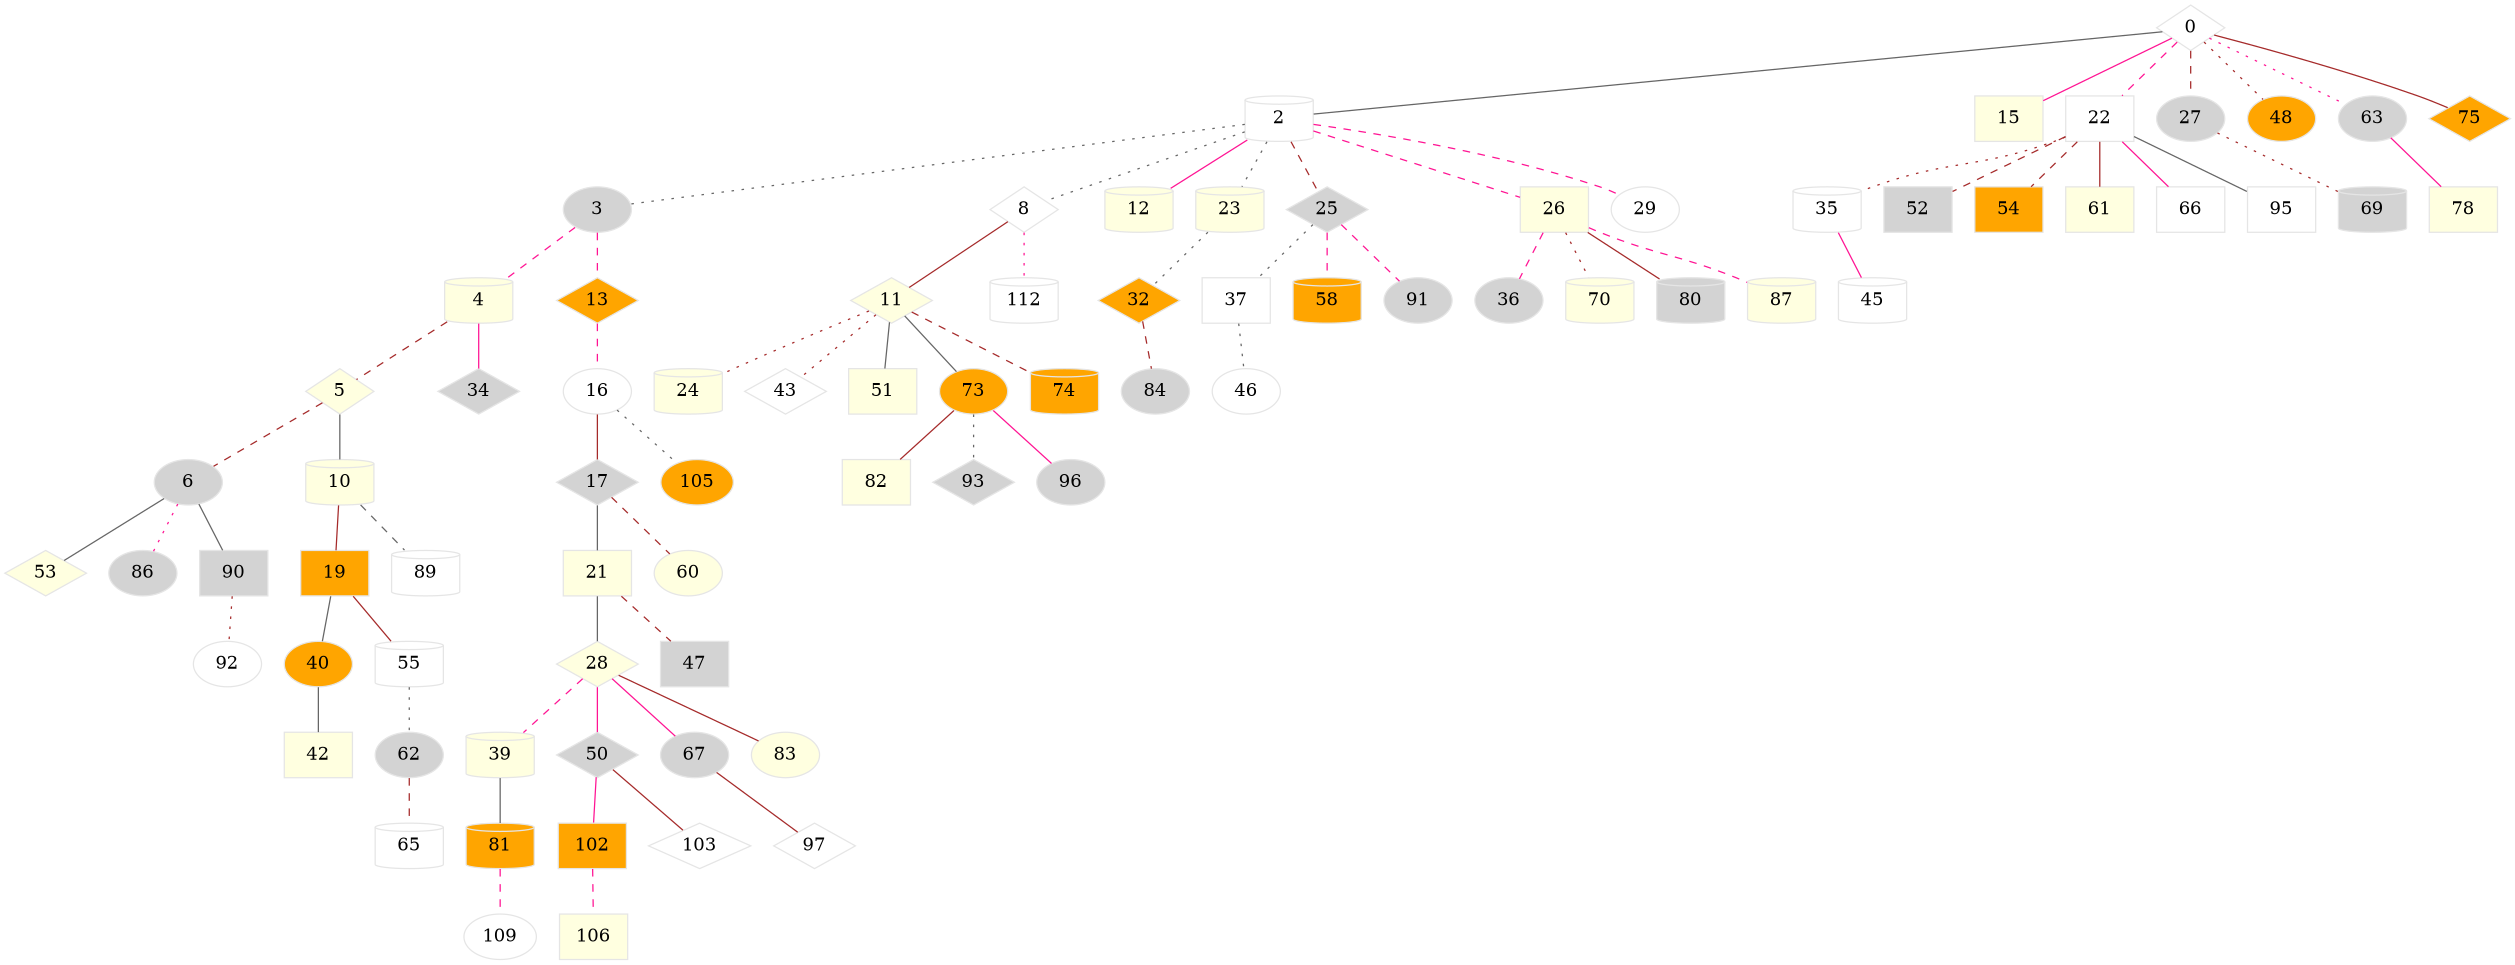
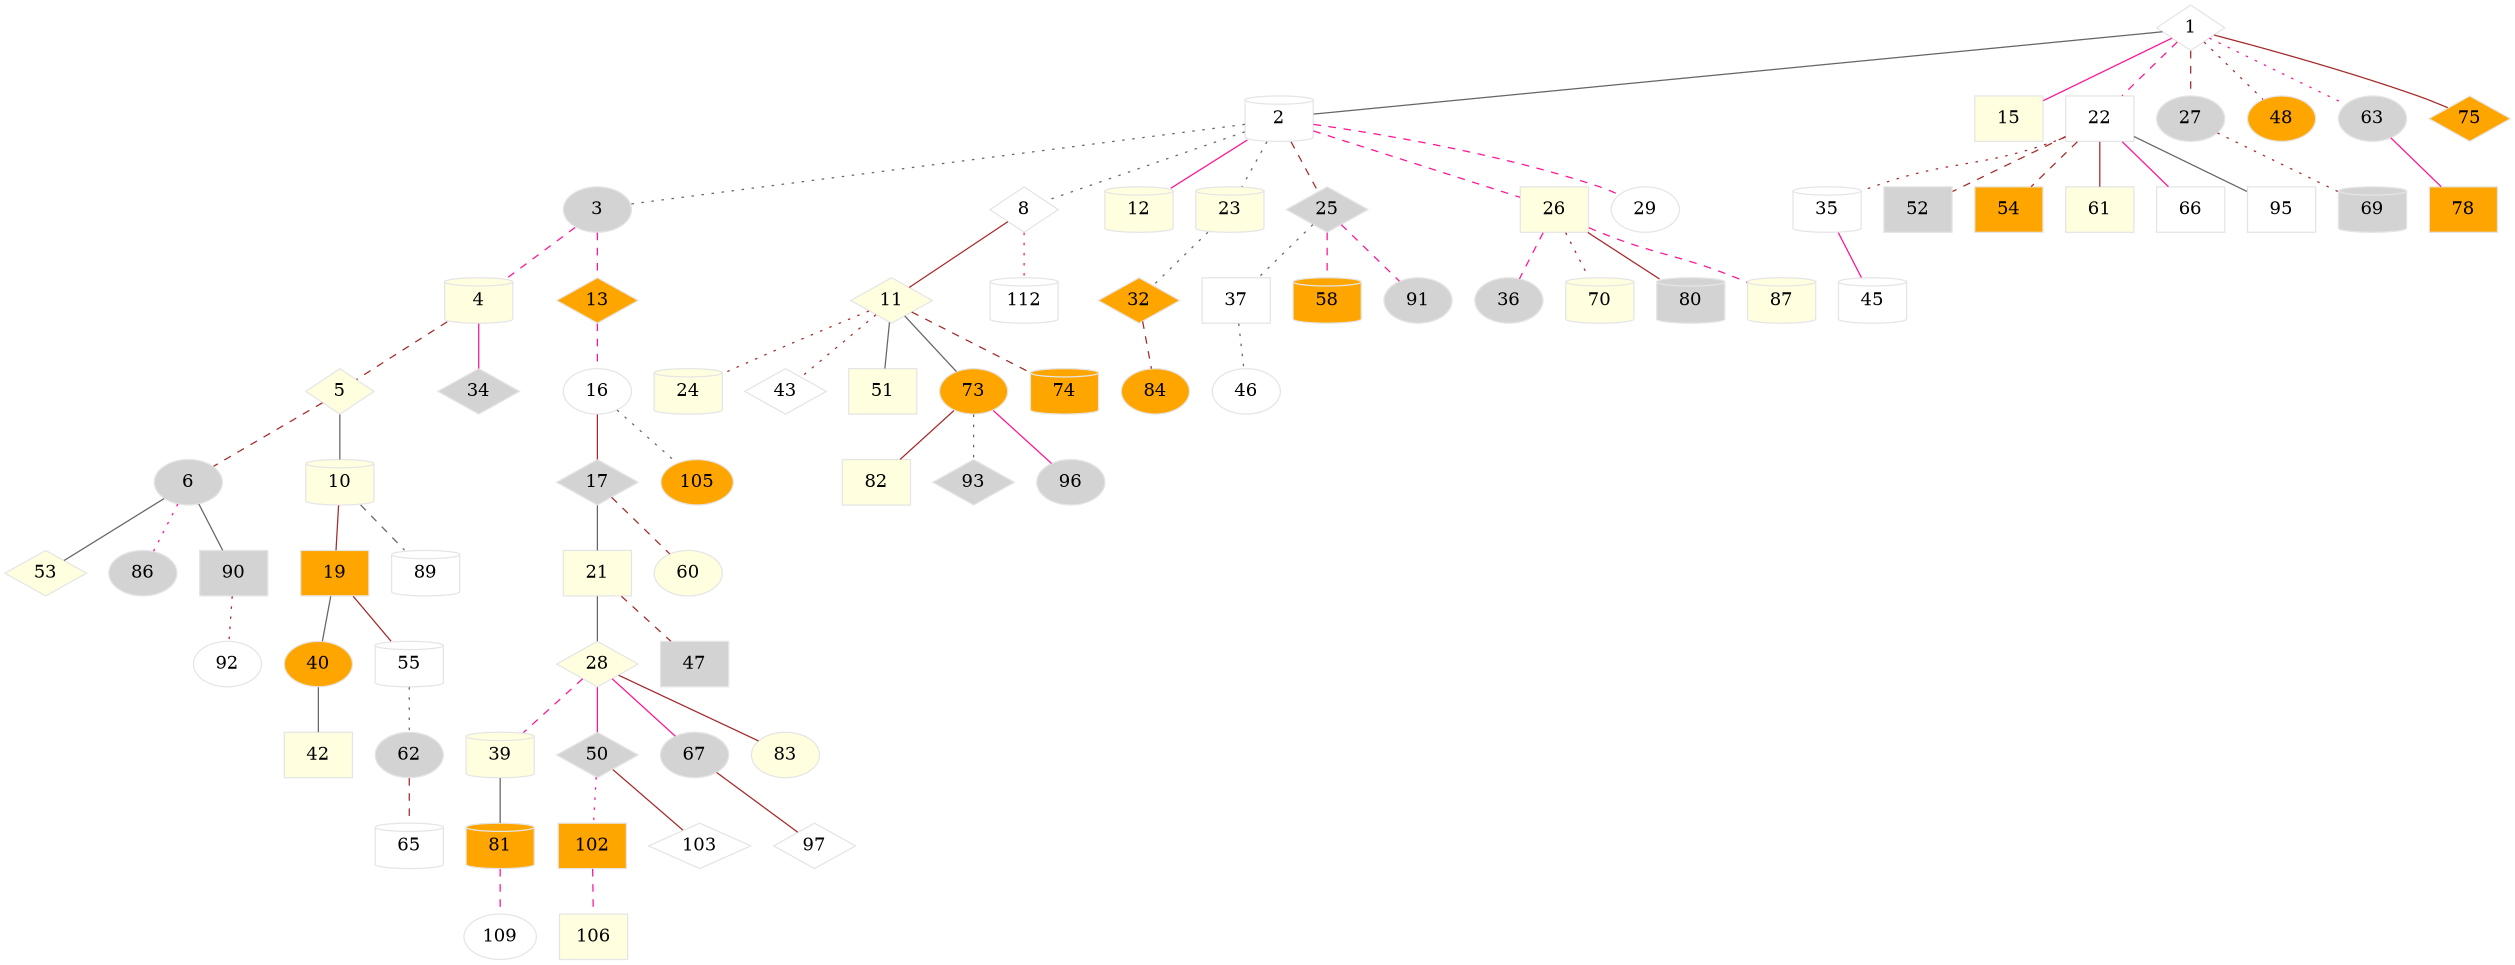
(2191, 28) -> (2191, 28)
(2463, 210) -> (2463, 210)
(1155, 391) -> (1155, 391)
(595, 800) -> (595, 800)
